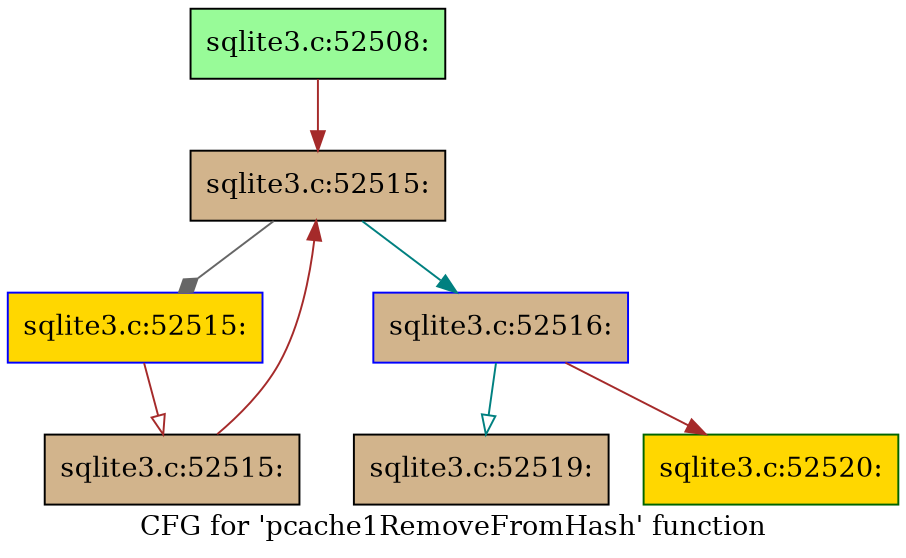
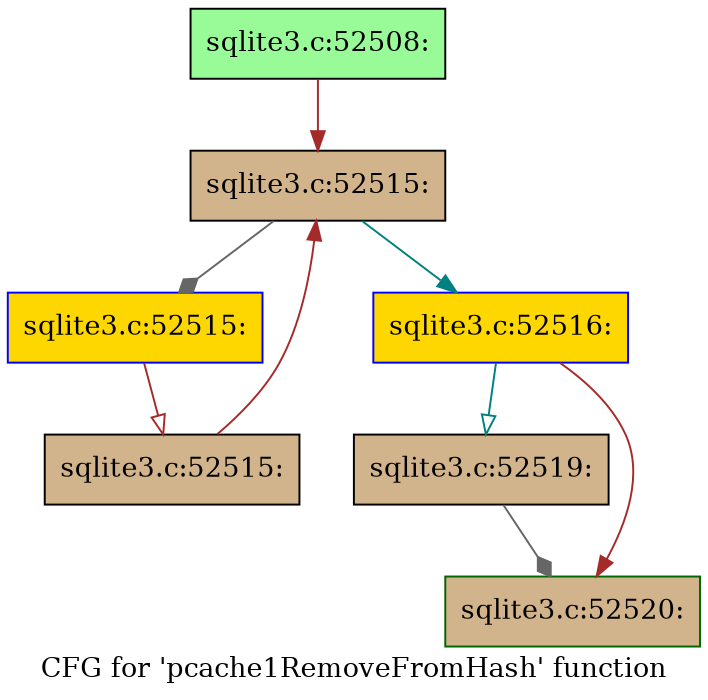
(501, 328) -> (501, 328)
(771, 470) -> (573, 612)
none -> (521, 531)
